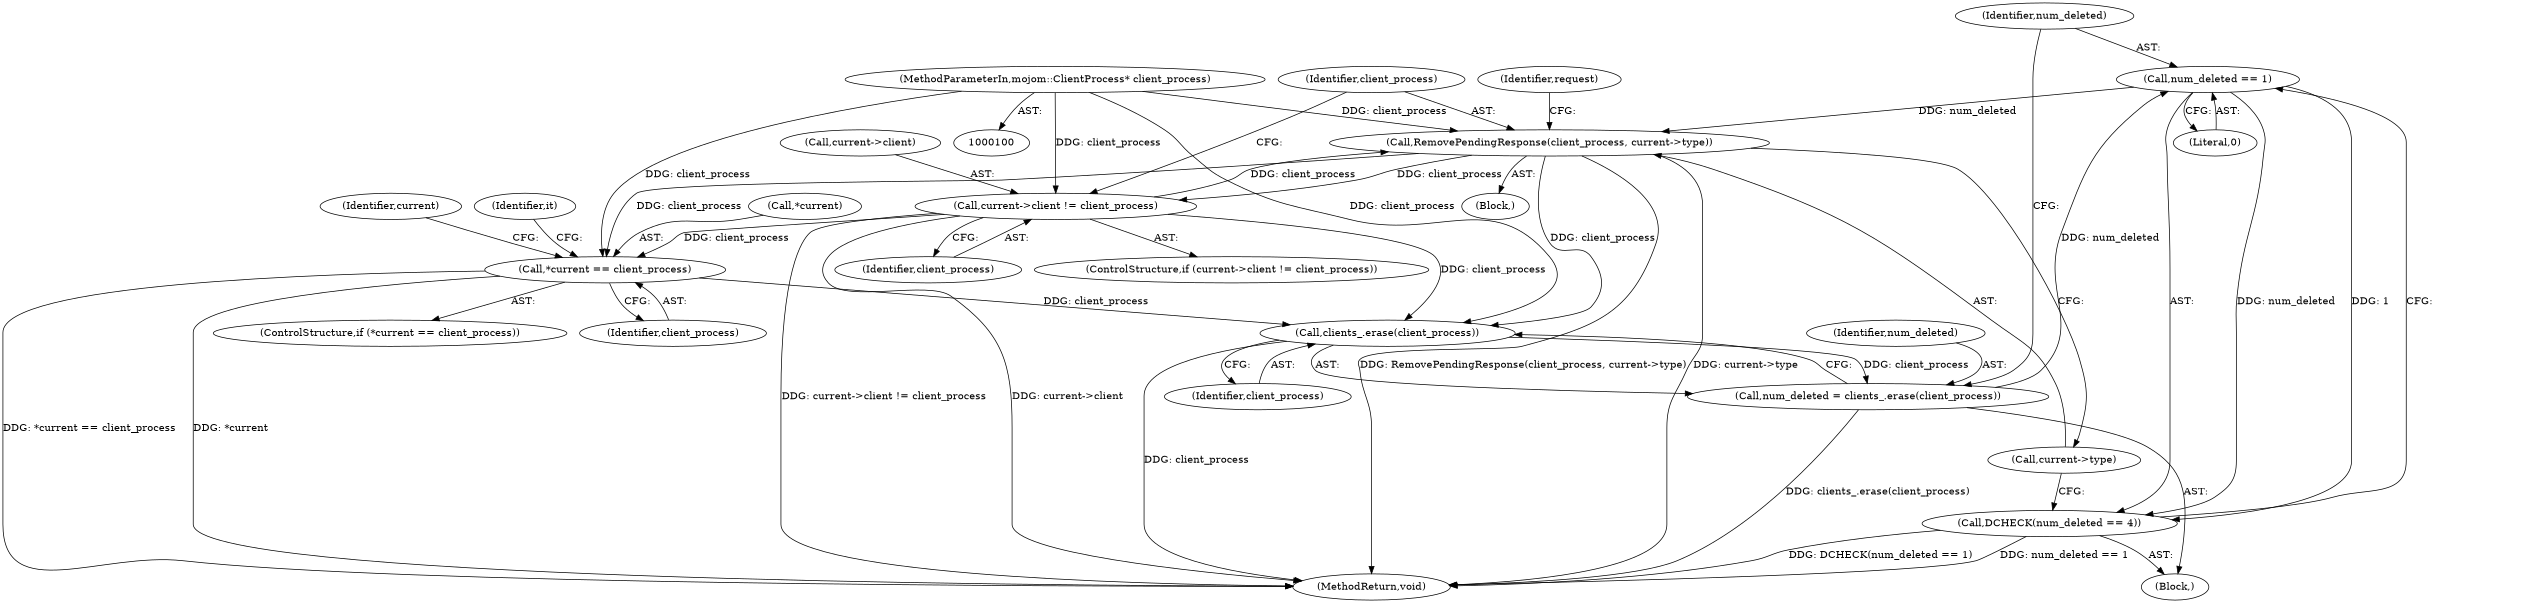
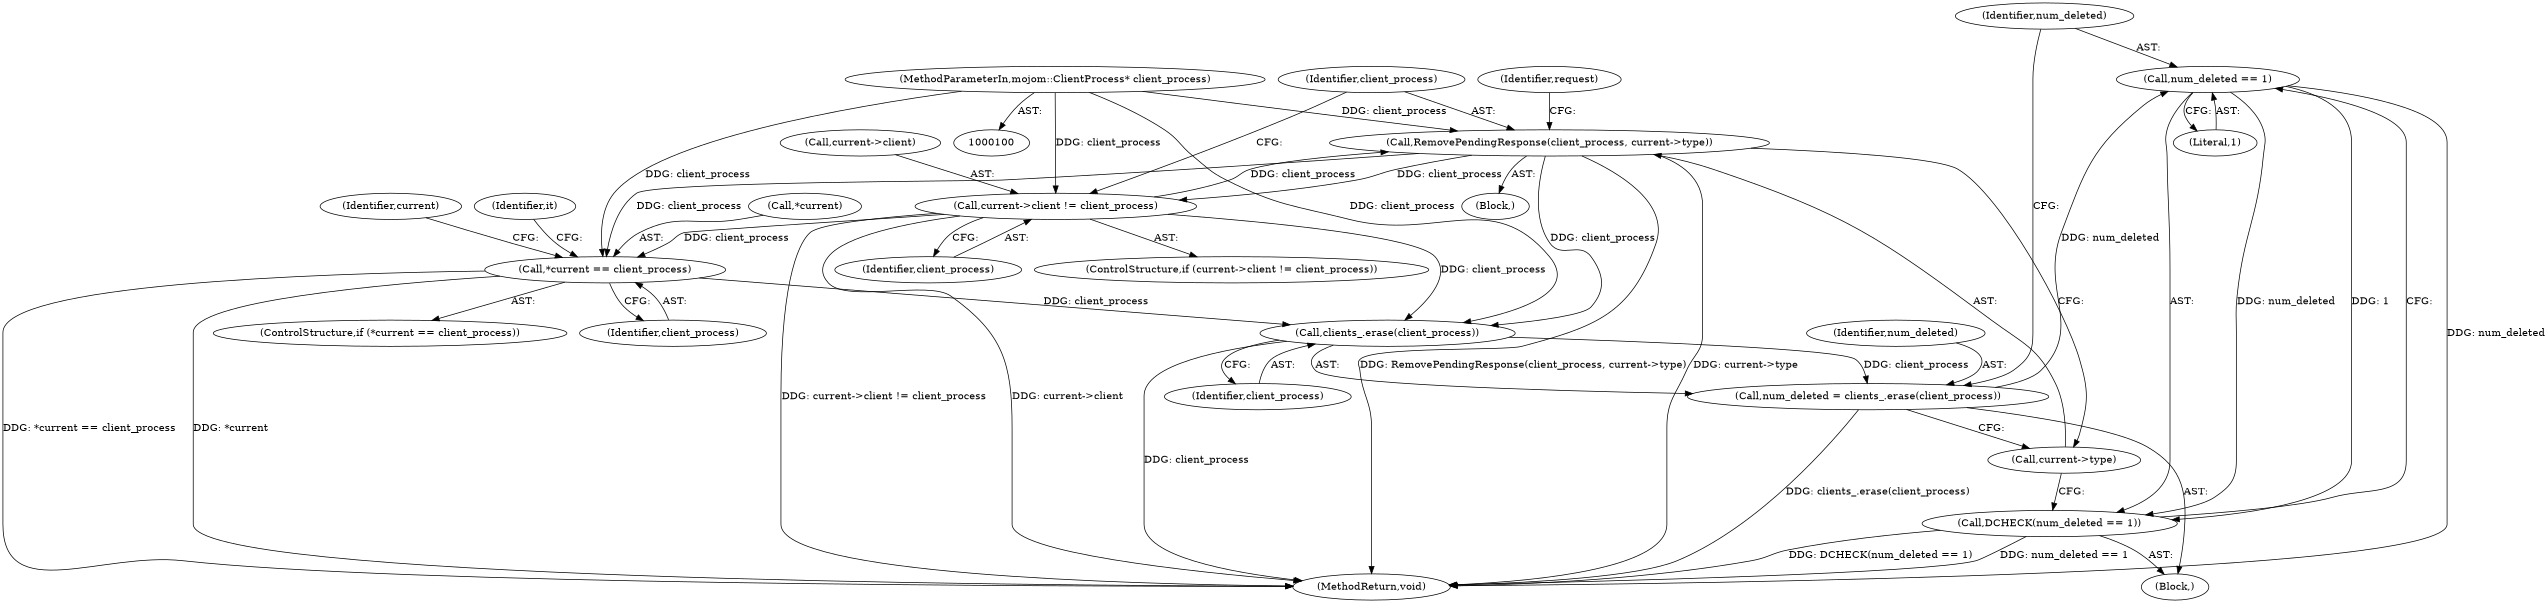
(1901, 109) -> (2234, 562)
(2215, 143) -> (2215, 143)
(1689, 342) -> (1964, 428)
(2050, 524) -> (2050, 524)
